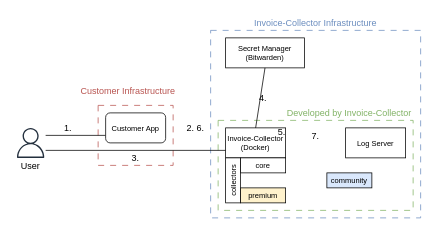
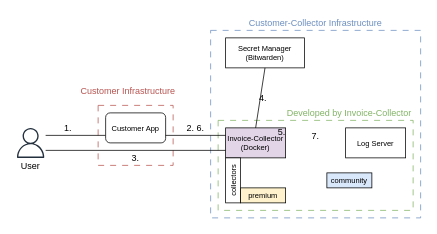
(315, 23) -> (315, 23)
none -> (195, 135)
(255, 143) -> (255, 143)
(263, 165) -> none
